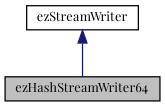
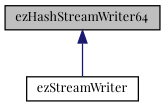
(83, 60) -> (83, 60)
